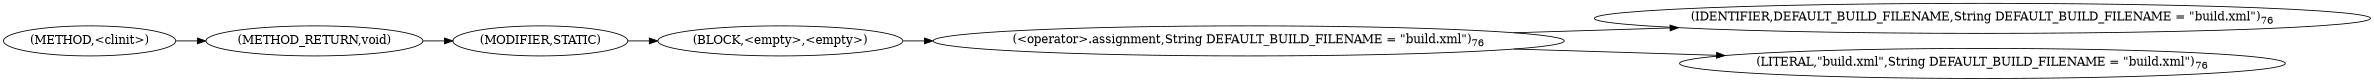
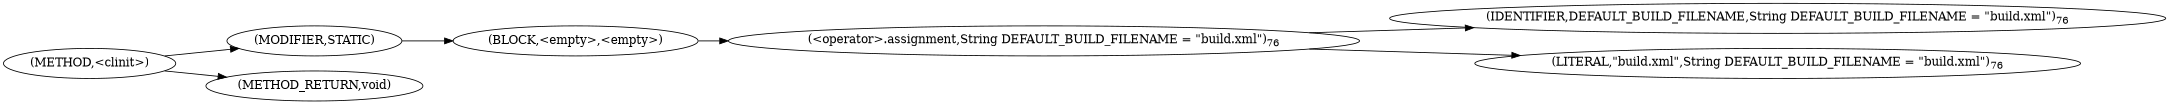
(434, 41) -> (198, 53)
